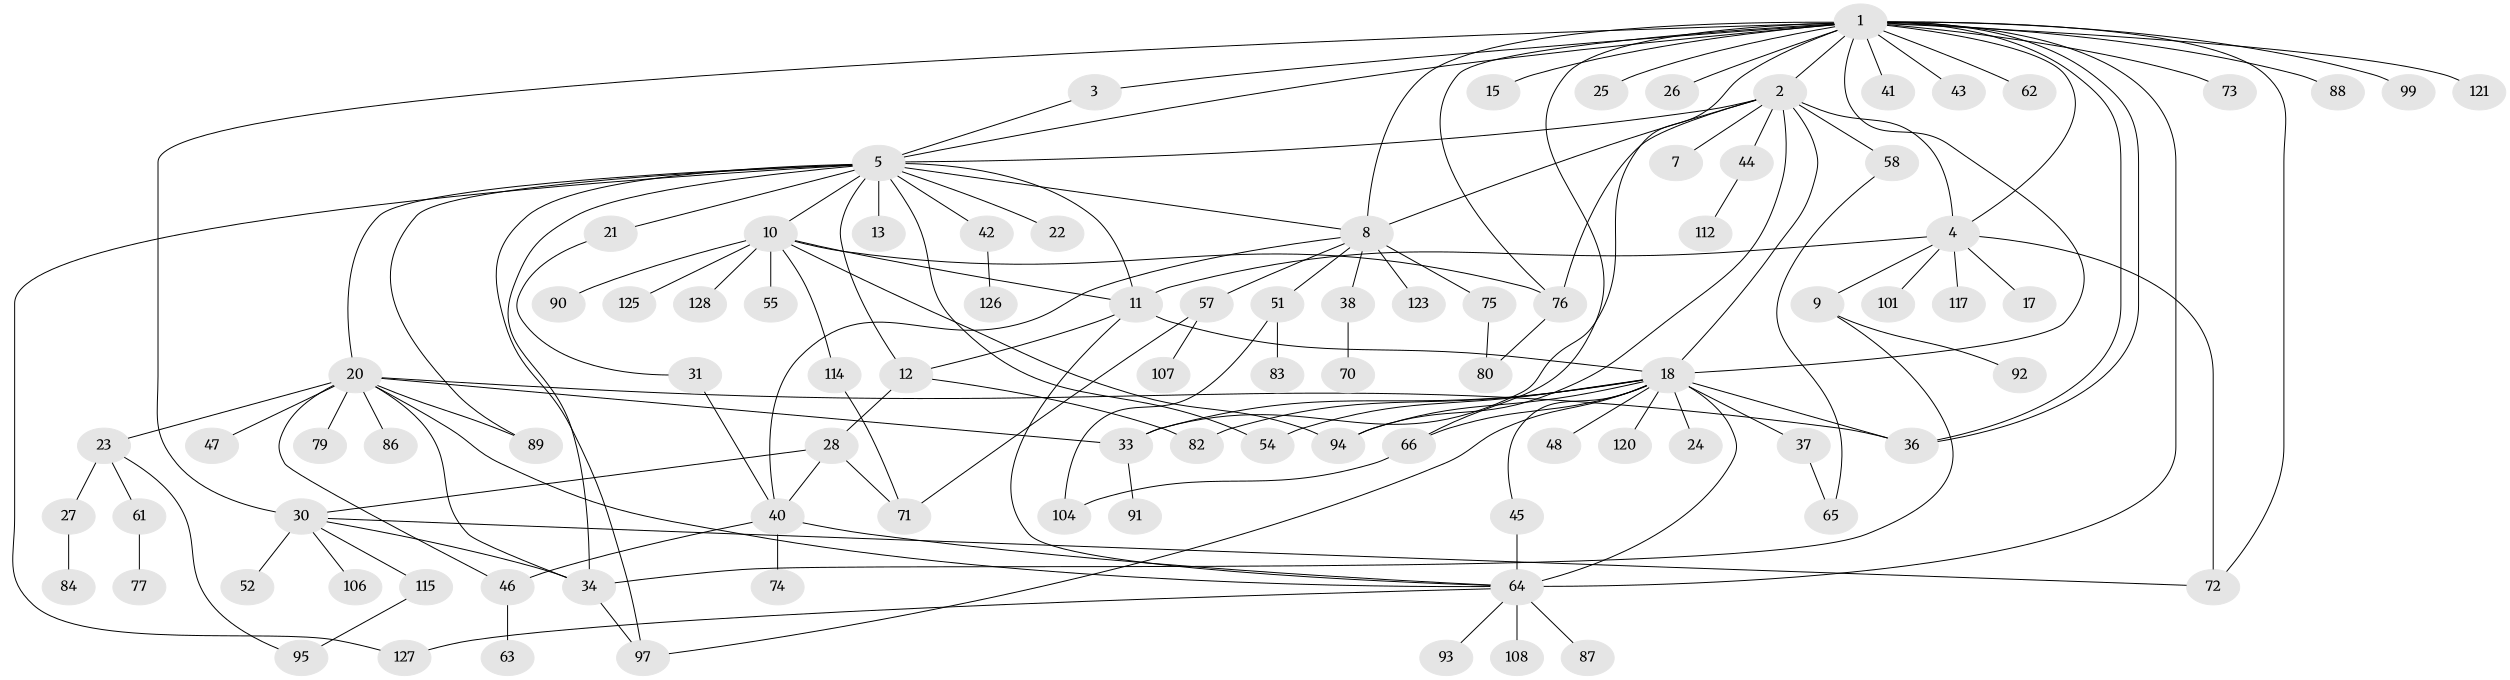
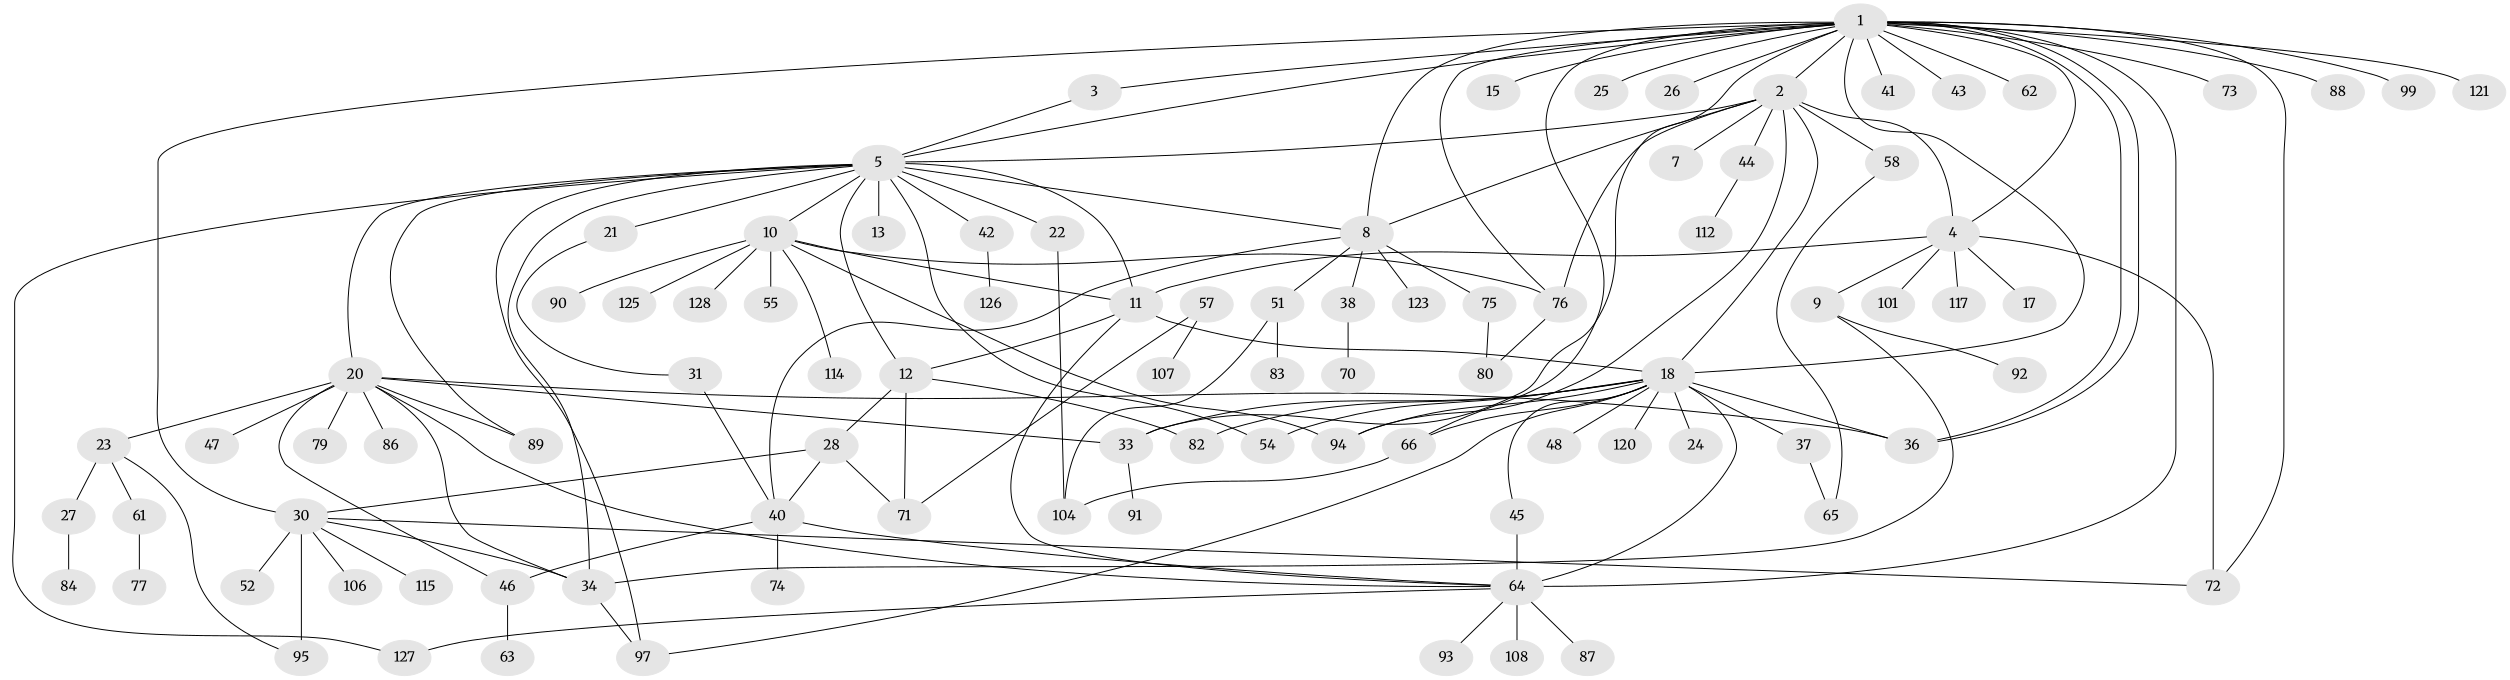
(1280, 270) -> none
none -> (1061, 363)
(875, 444) -> (905, 446)
(364, 622) -> (301, 587)
